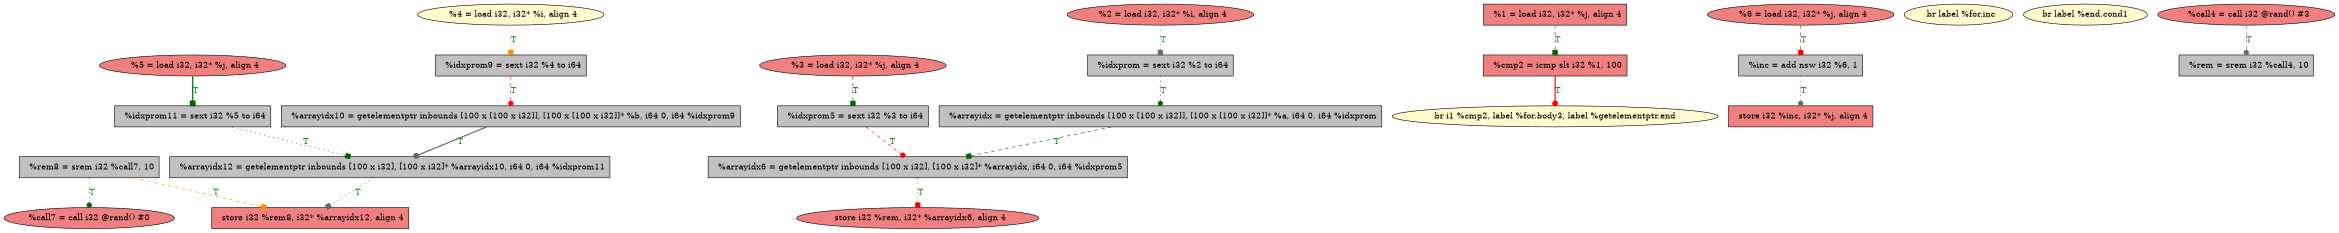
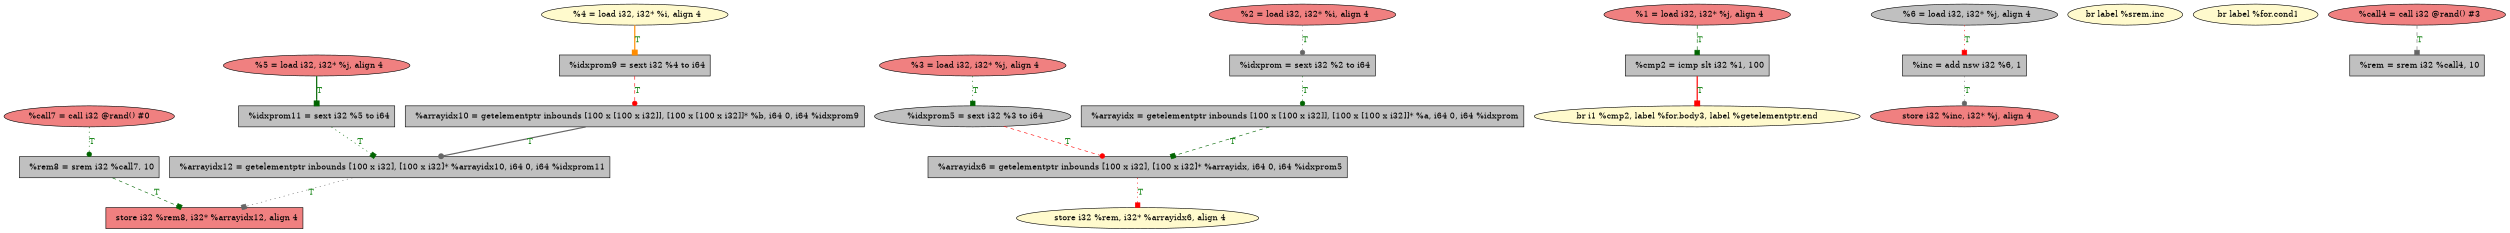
(1555, 15) -> (1697, 15)
(1801, 15) -> (1964, 15)
(1959, 15) -> (2125, 15)
(2085, 15) -> (2256, 15)
(511, 37) -> (635, 37)
(1160, 37) -> (1303, 38)
(1801, 37) -> (1964, 37)
(2246, 38) -> (2417, 37)
(1555, 65) -> (1697, 65)
(853, 88) -> (973, 88)
(1555, 89) -> (1697, 88)
(853, 116) -> (973, 116)
(1801, 116) -> (1964, 116)
(89, 190) -> (89, 139)
(197, 192) -> (144, 192)
(918, 218) -> (1138, 218)
